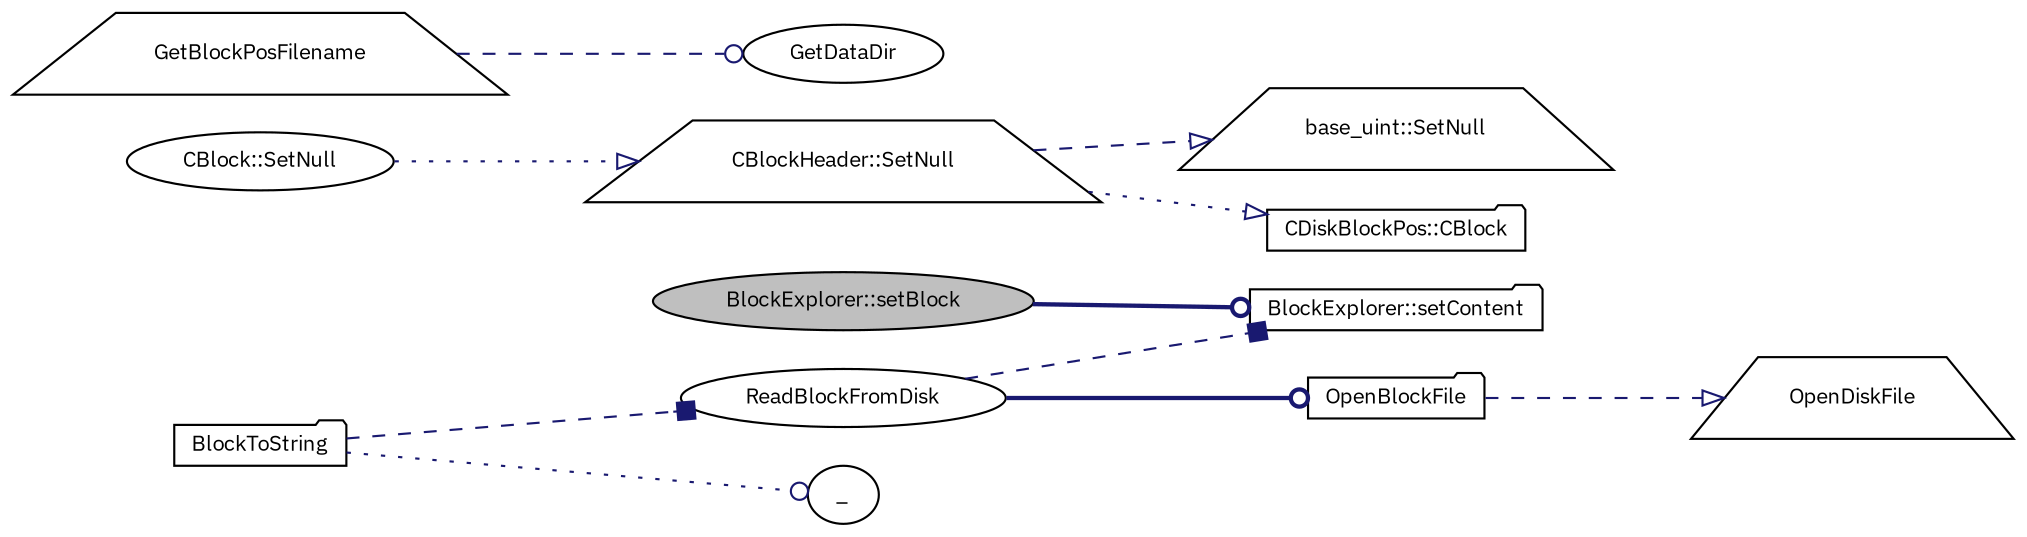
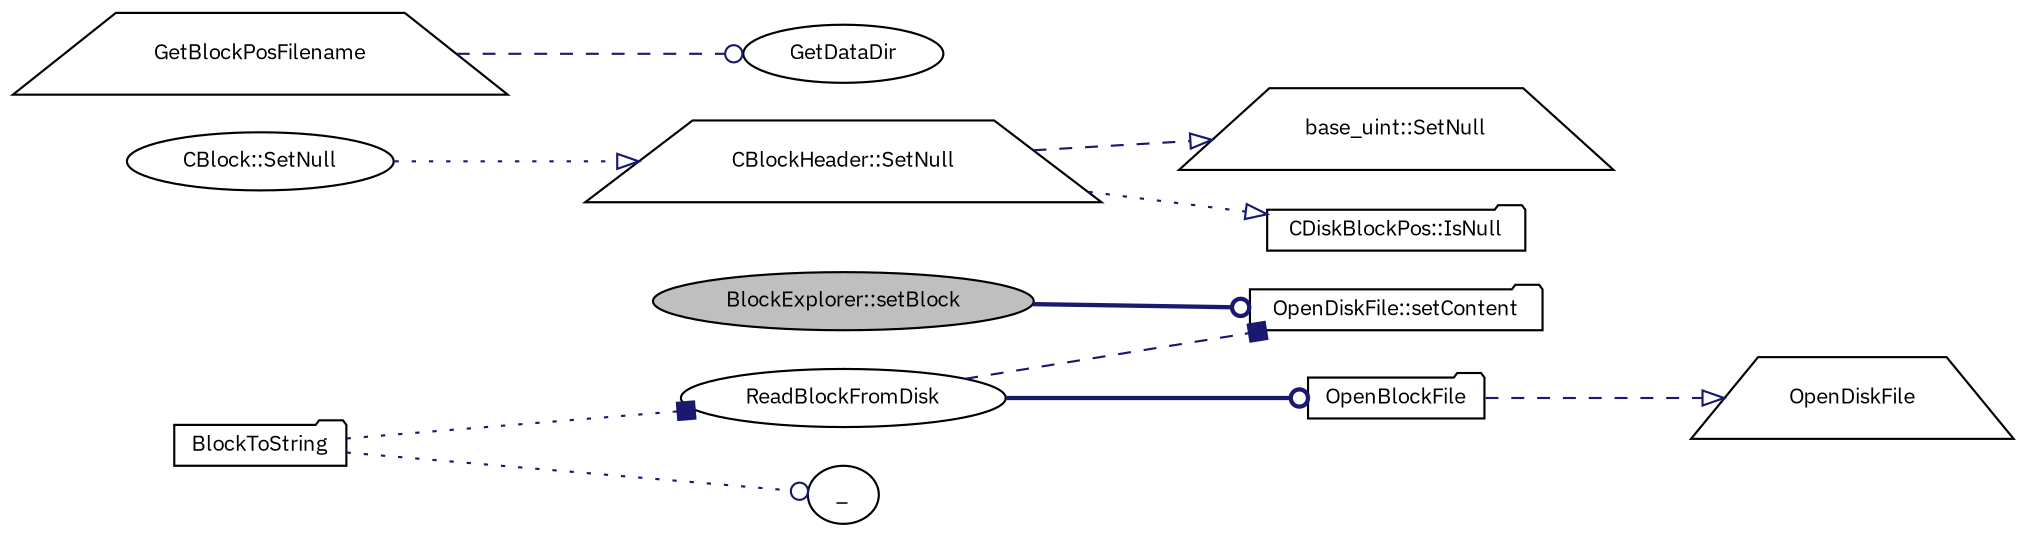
(1396, 230) -> (1396, 230)
(1396, 310) -> (1396, 310)
(510, 425) -> (510, 425)
